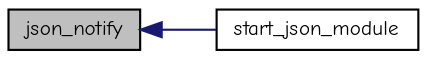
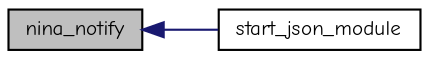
(74, 30) -> (75, 30)
